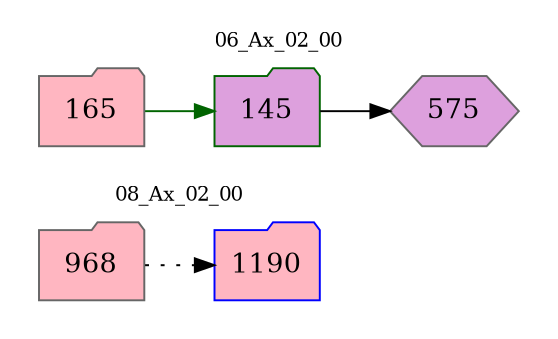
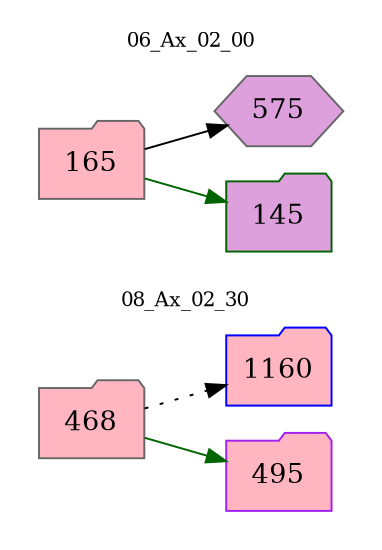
(345, 111) -> (177, 140)
(179, 196) -> (185, 301)
(92, 265) -> (92, 423)
(267, 265) -> (279, 371)
none -> (279, 476)
